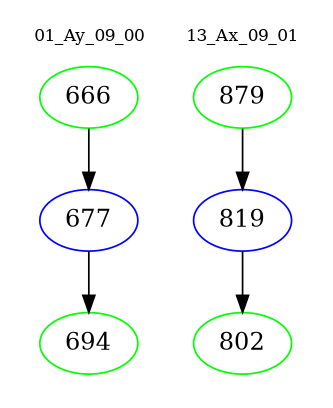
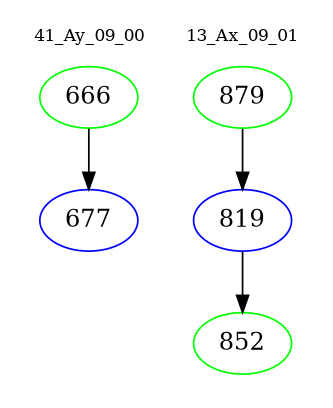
(90, 37) -> (90, 37)
(89, 343) -> none
(243, 343) -> (243, 343)
